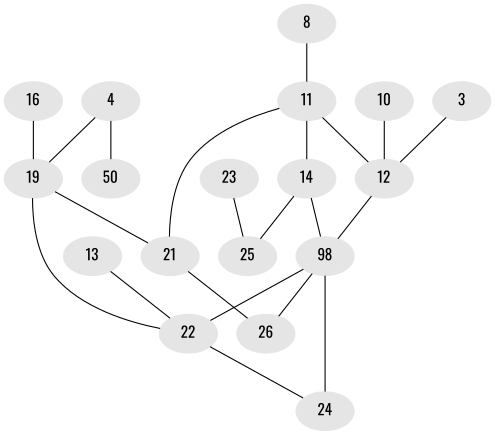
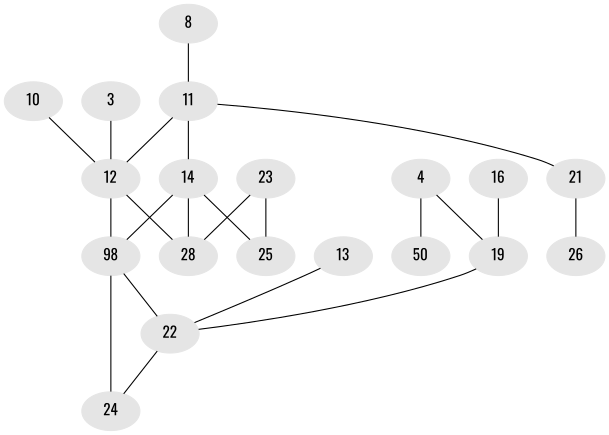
(102, 217) -> none
none -> (188, 256)
(295, 295) -> none
